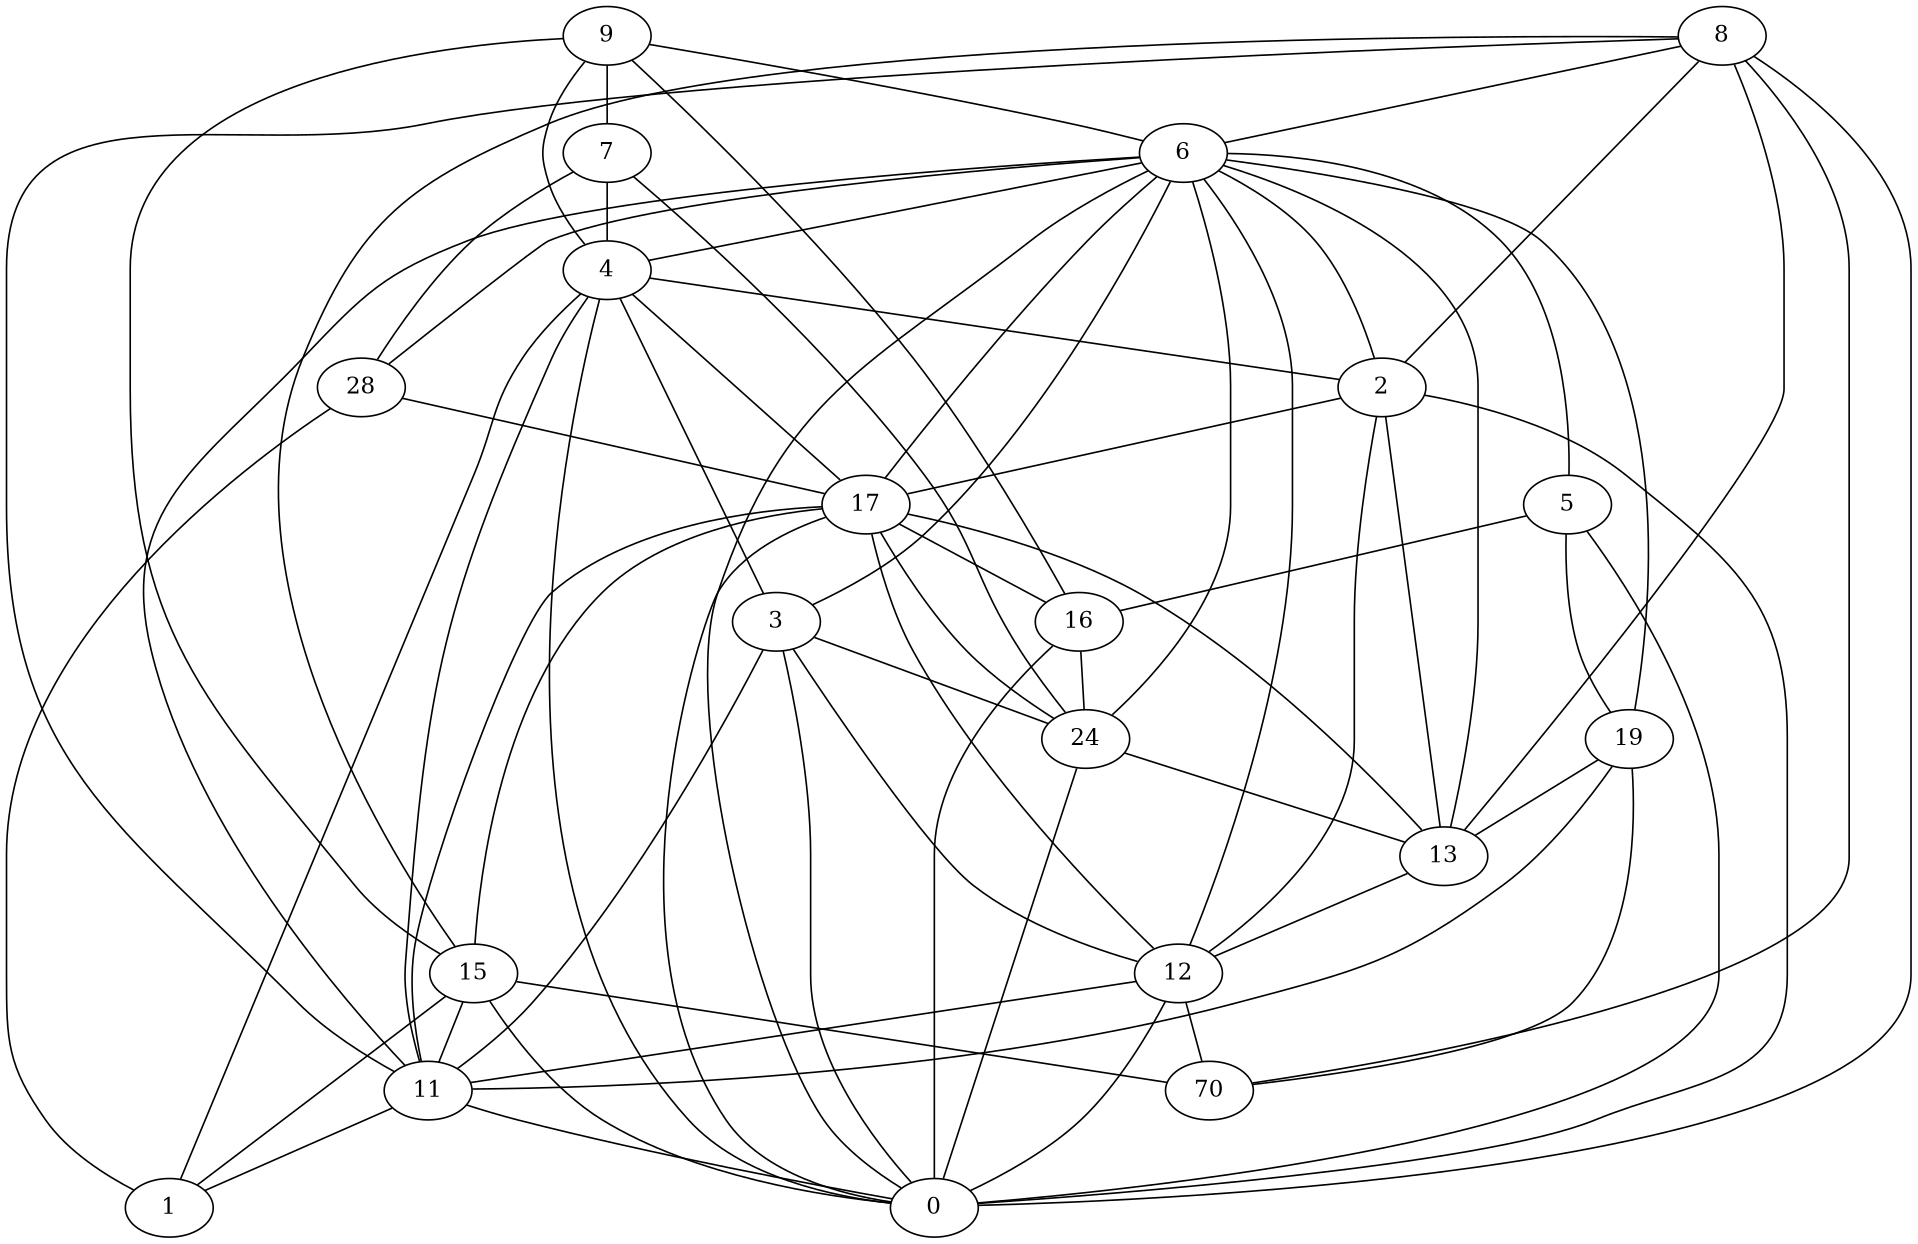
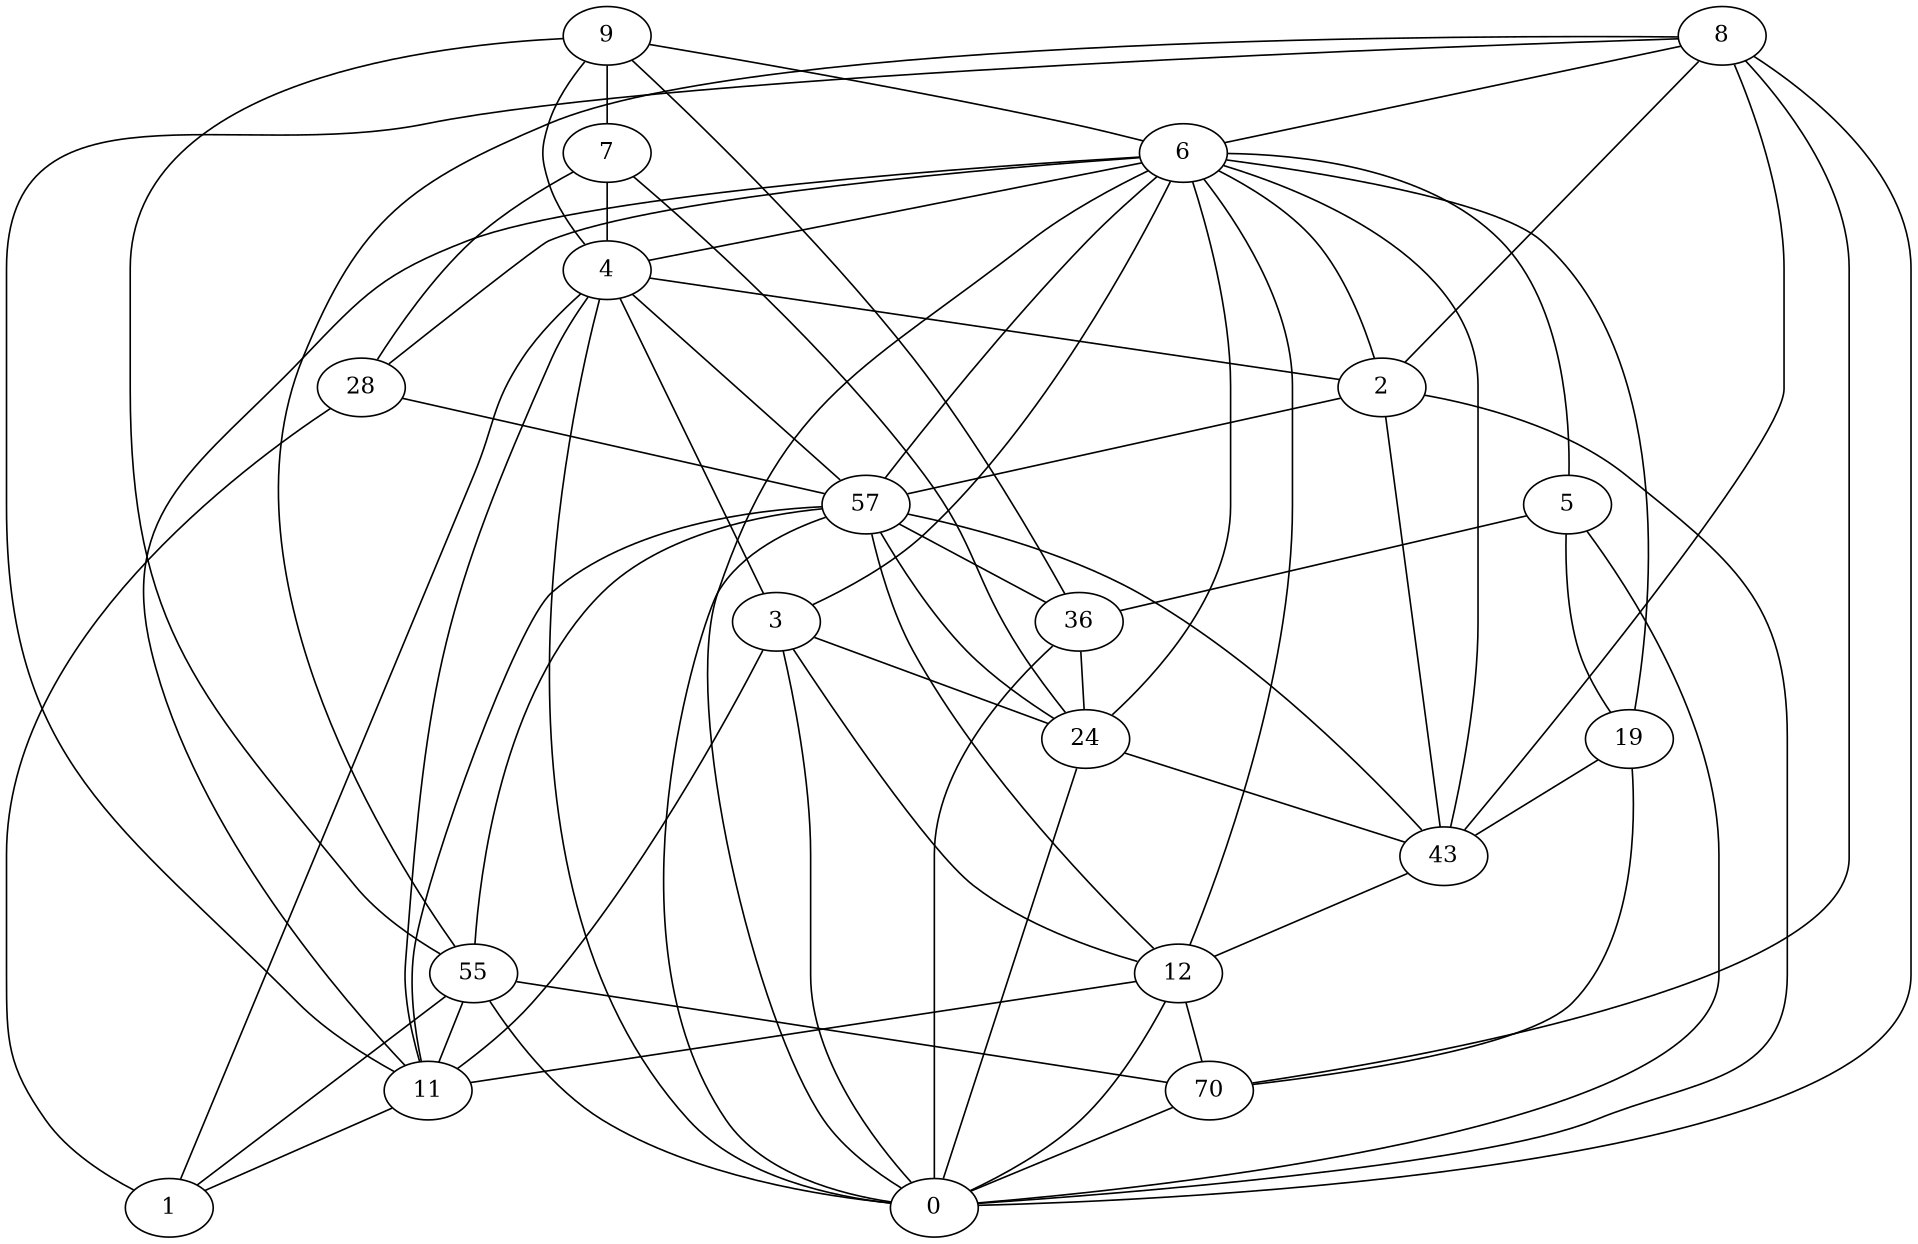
(866, 505) -> (866, 505)
(1079, 622) -> (1079, 622)
(1354, 710) -> none
(1444, 856) -> (1444, 856)
(474, 973) -> (474, 973)
(1083, 1036) -> none
(625, 1146) -> (1072, 1149)
